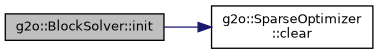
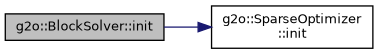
(292, 27) -> (292, 27)
